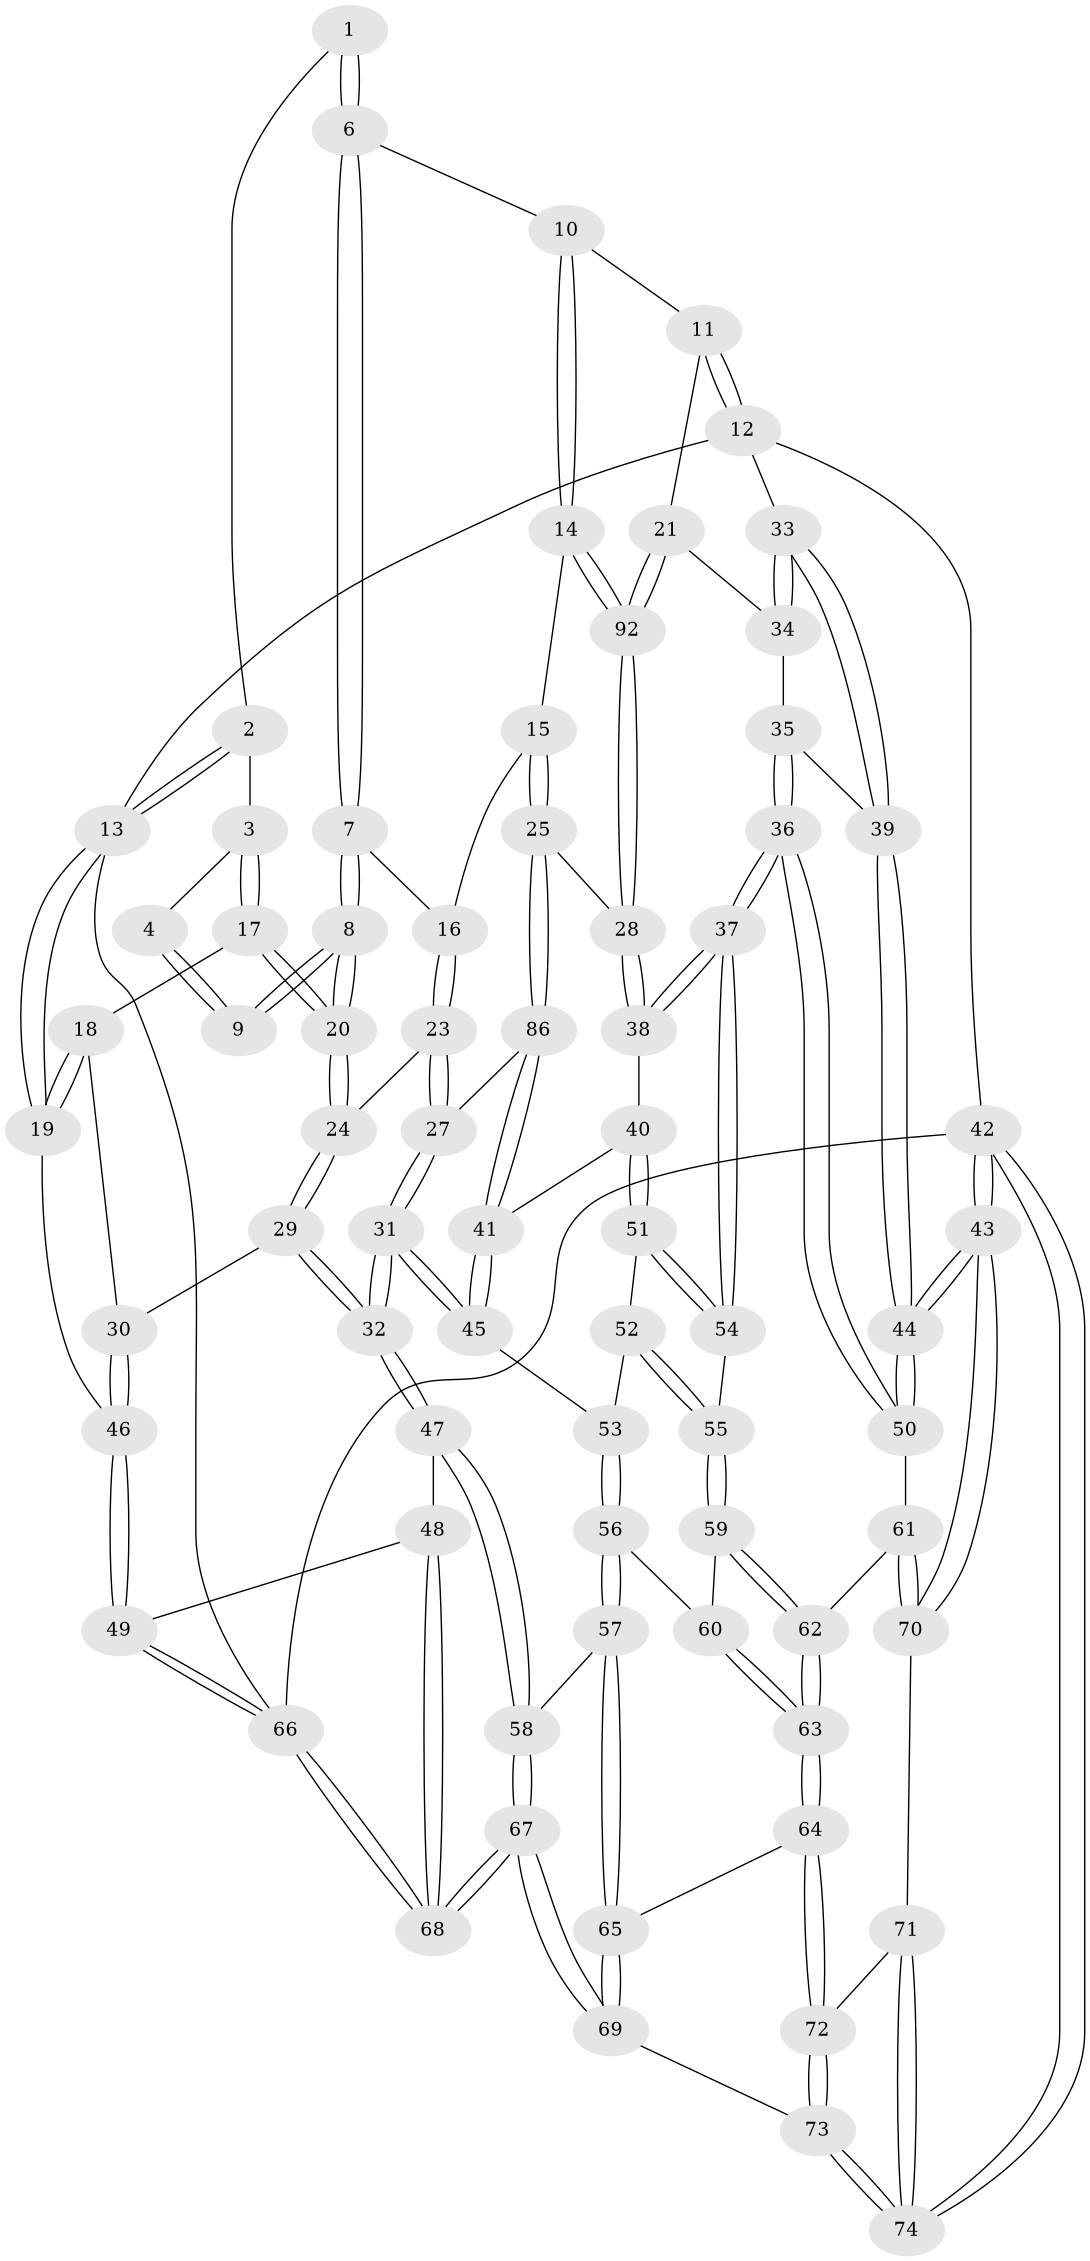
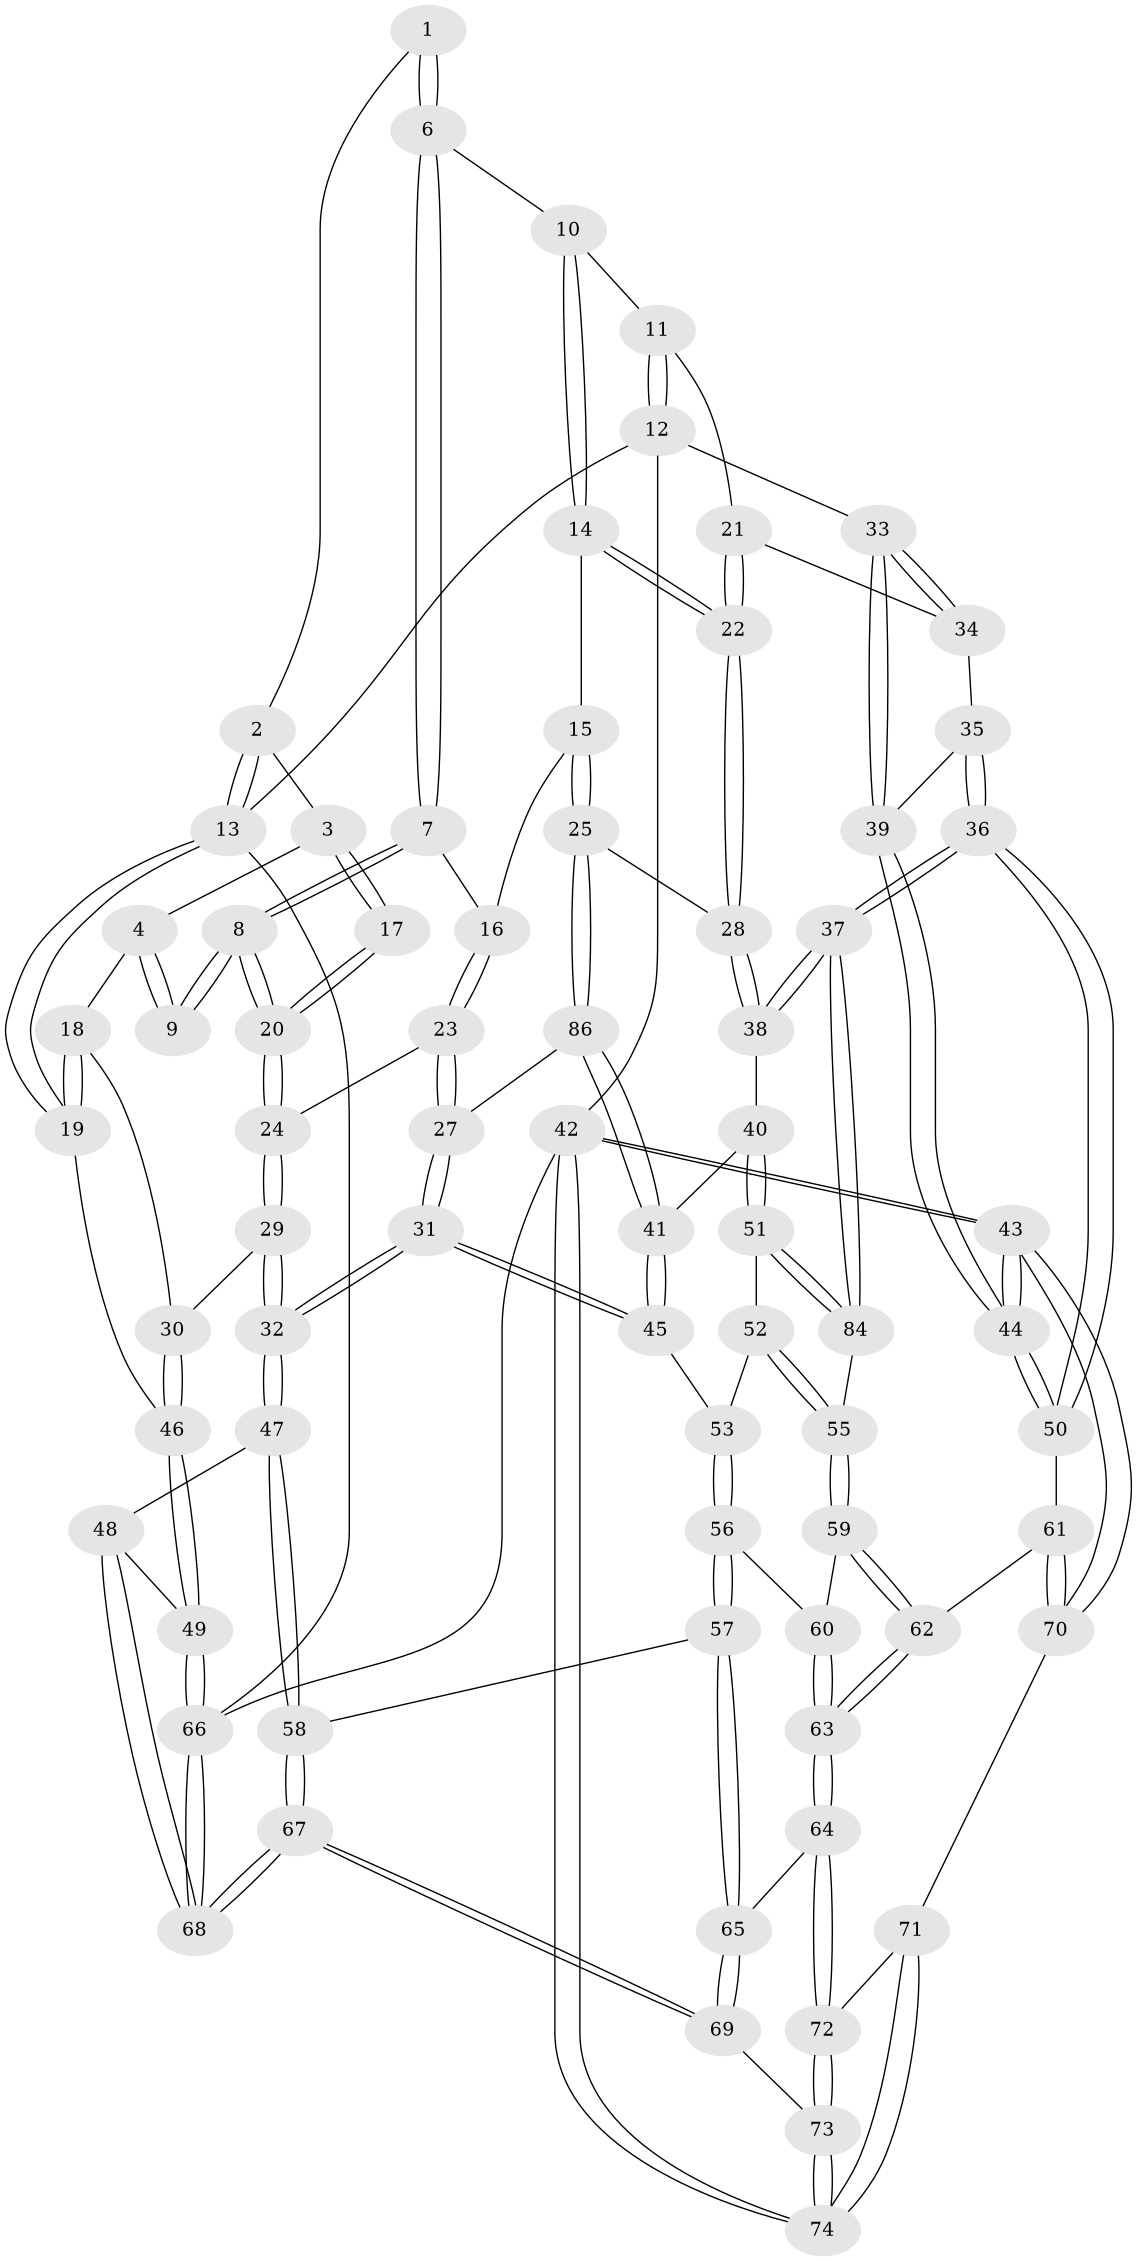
(628, 631) -> (734, 631)
(168, 981) -> (106, 981)
(728, 1331) -> (856, 1331)
